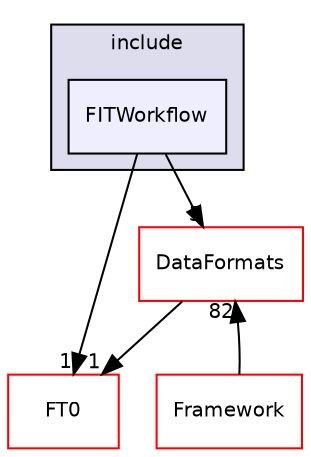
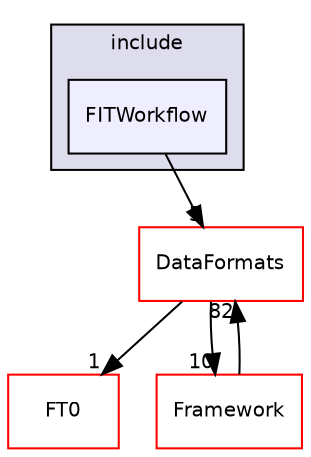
(108, 254) -> none
none -> (211, 328)
